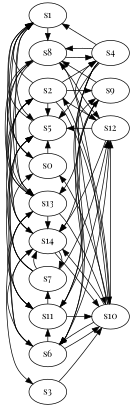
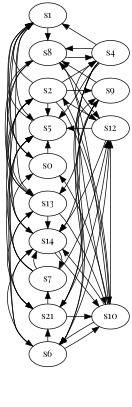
(13, 125) -> none
(48, 317) -> (48, 317)
(48, 392) -> none
